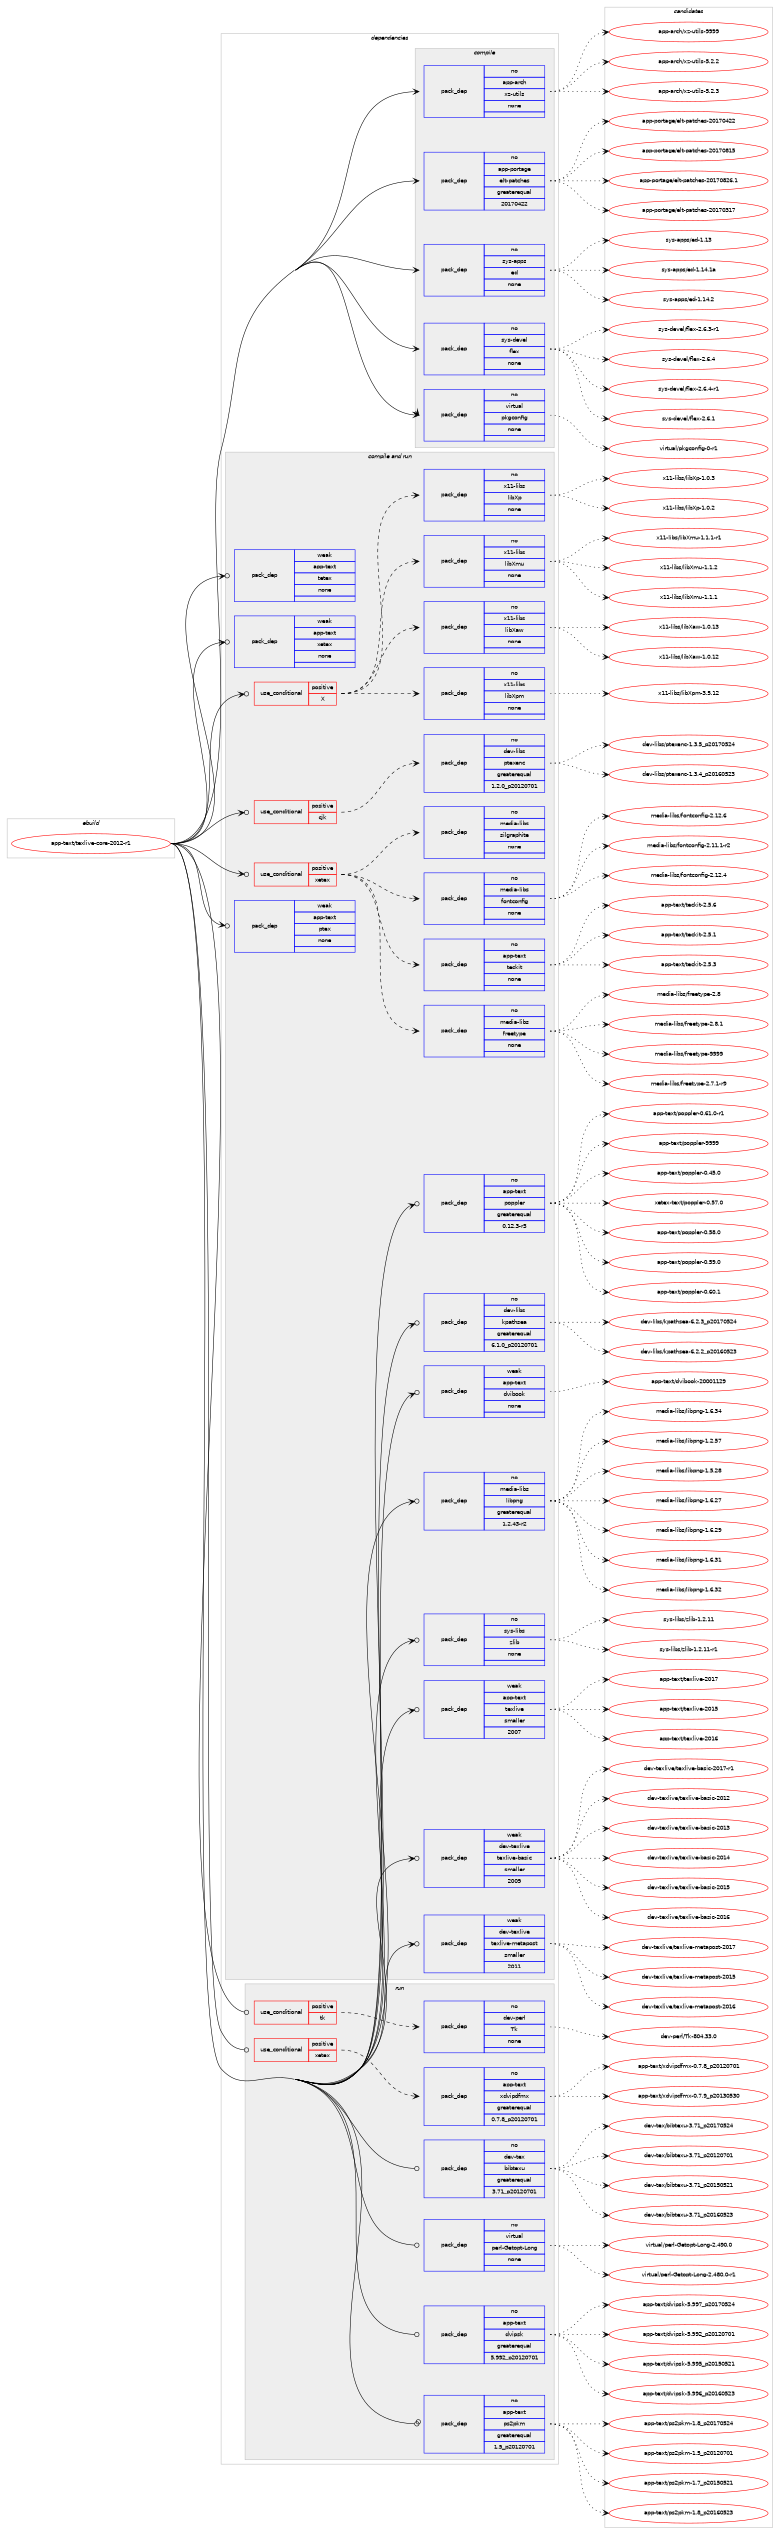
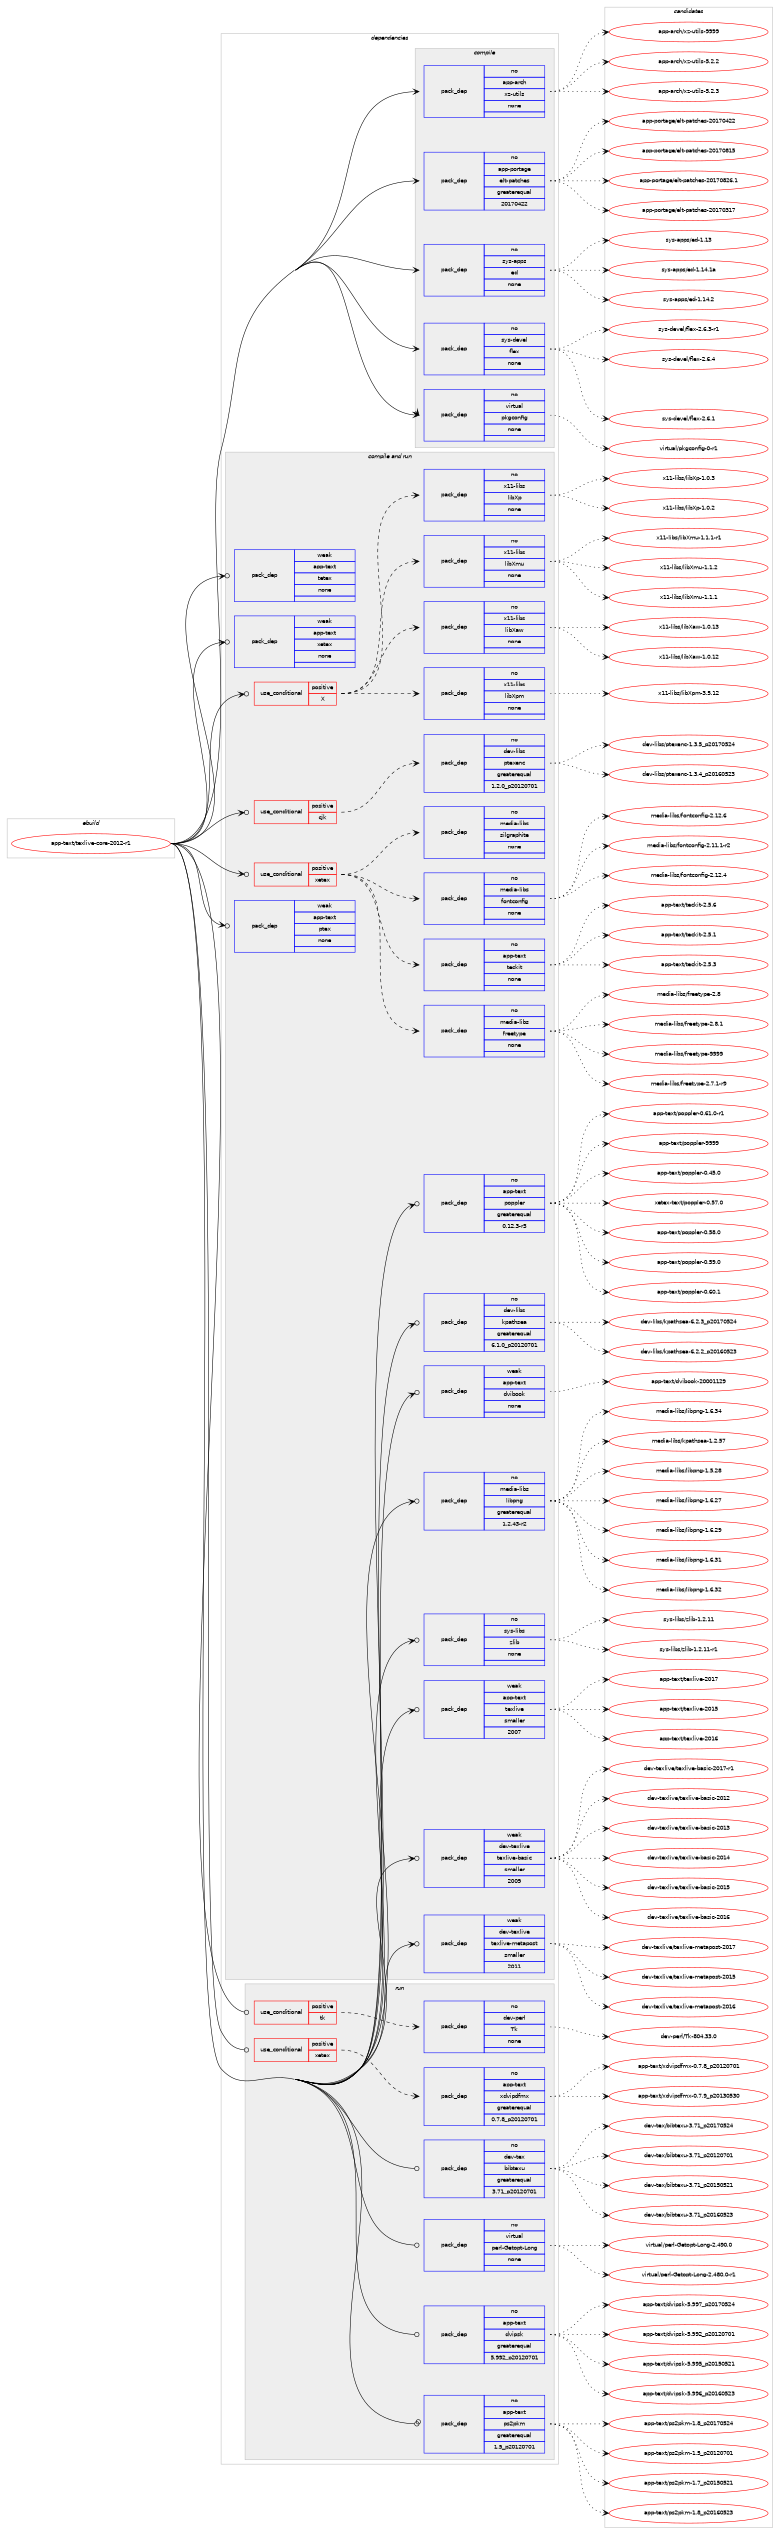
(689, 389) -> none
(689, 1441) -> (689, 1441)
